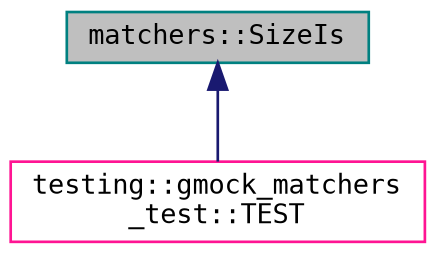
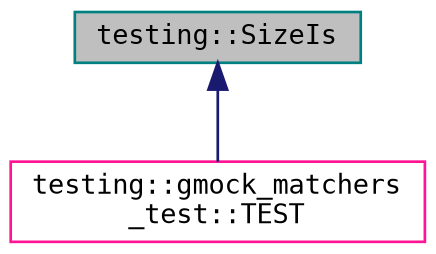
(218, 37) -> (218, 37)
